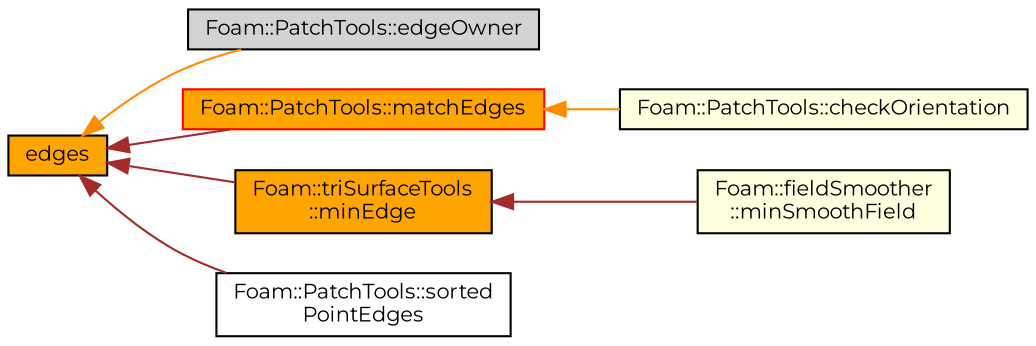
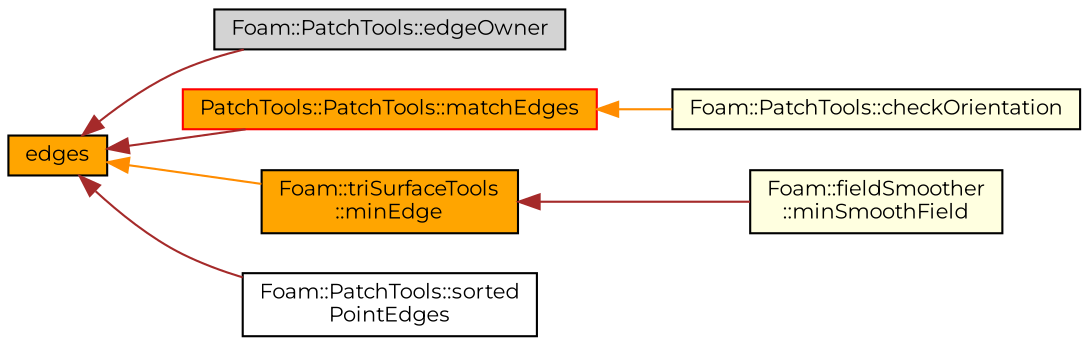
(166, 78) -> (167, 77)
(364, 109) -> (390, 109)
(182, 174) -> (195, 175)
